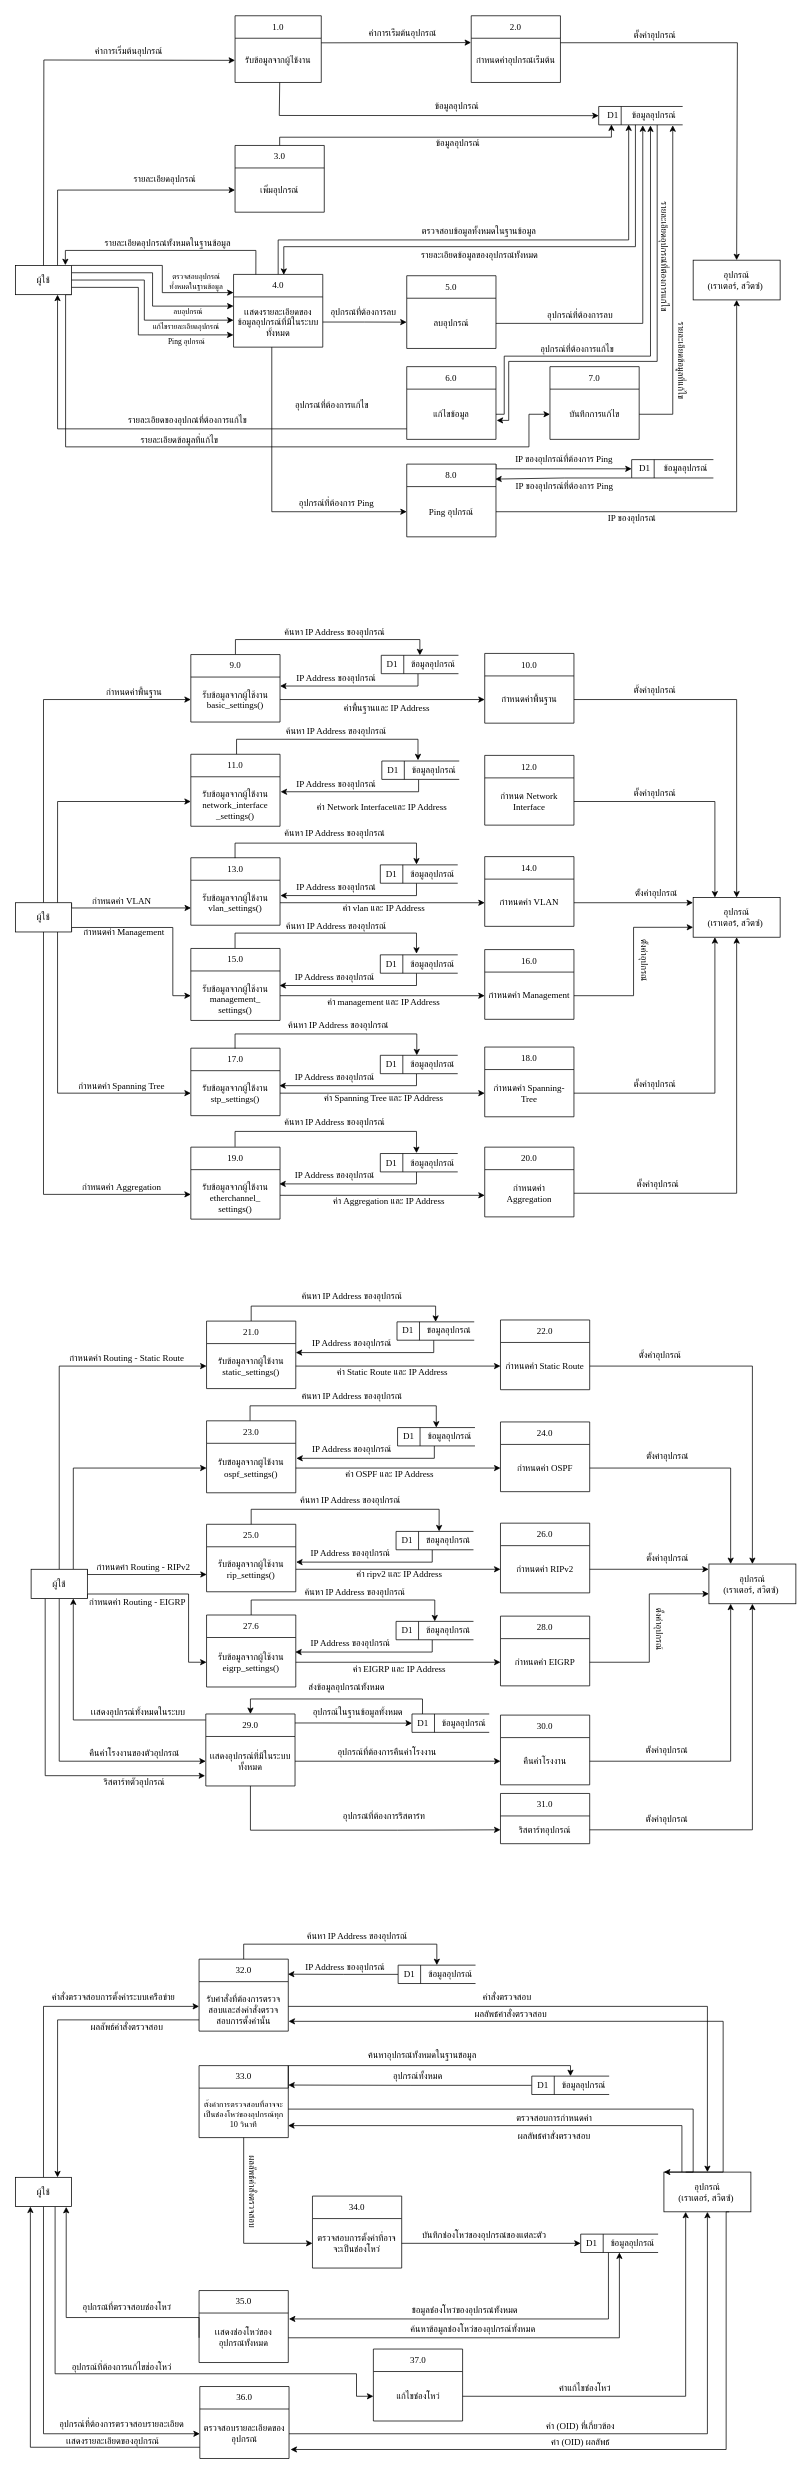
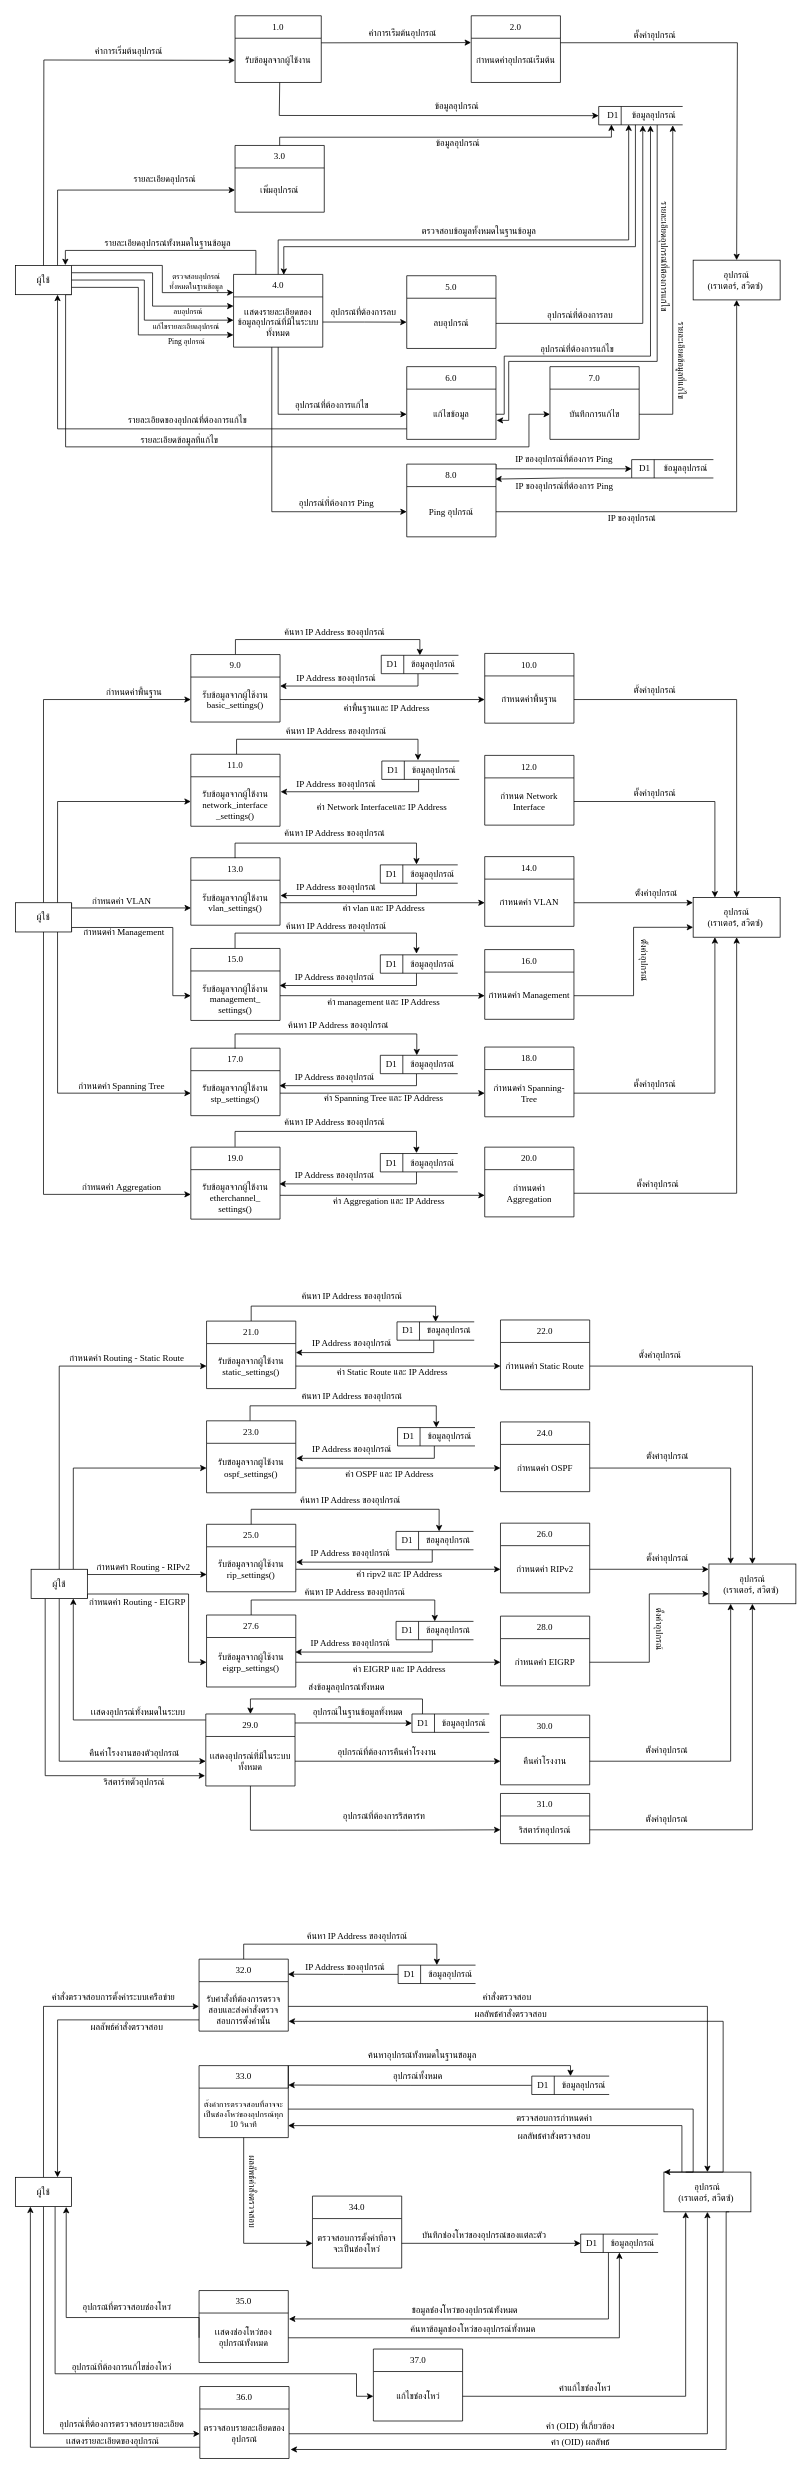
(480, 257) -> none
none -> (339, 414)
